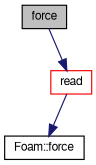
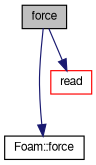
(60, 110) -> (40, 76)
